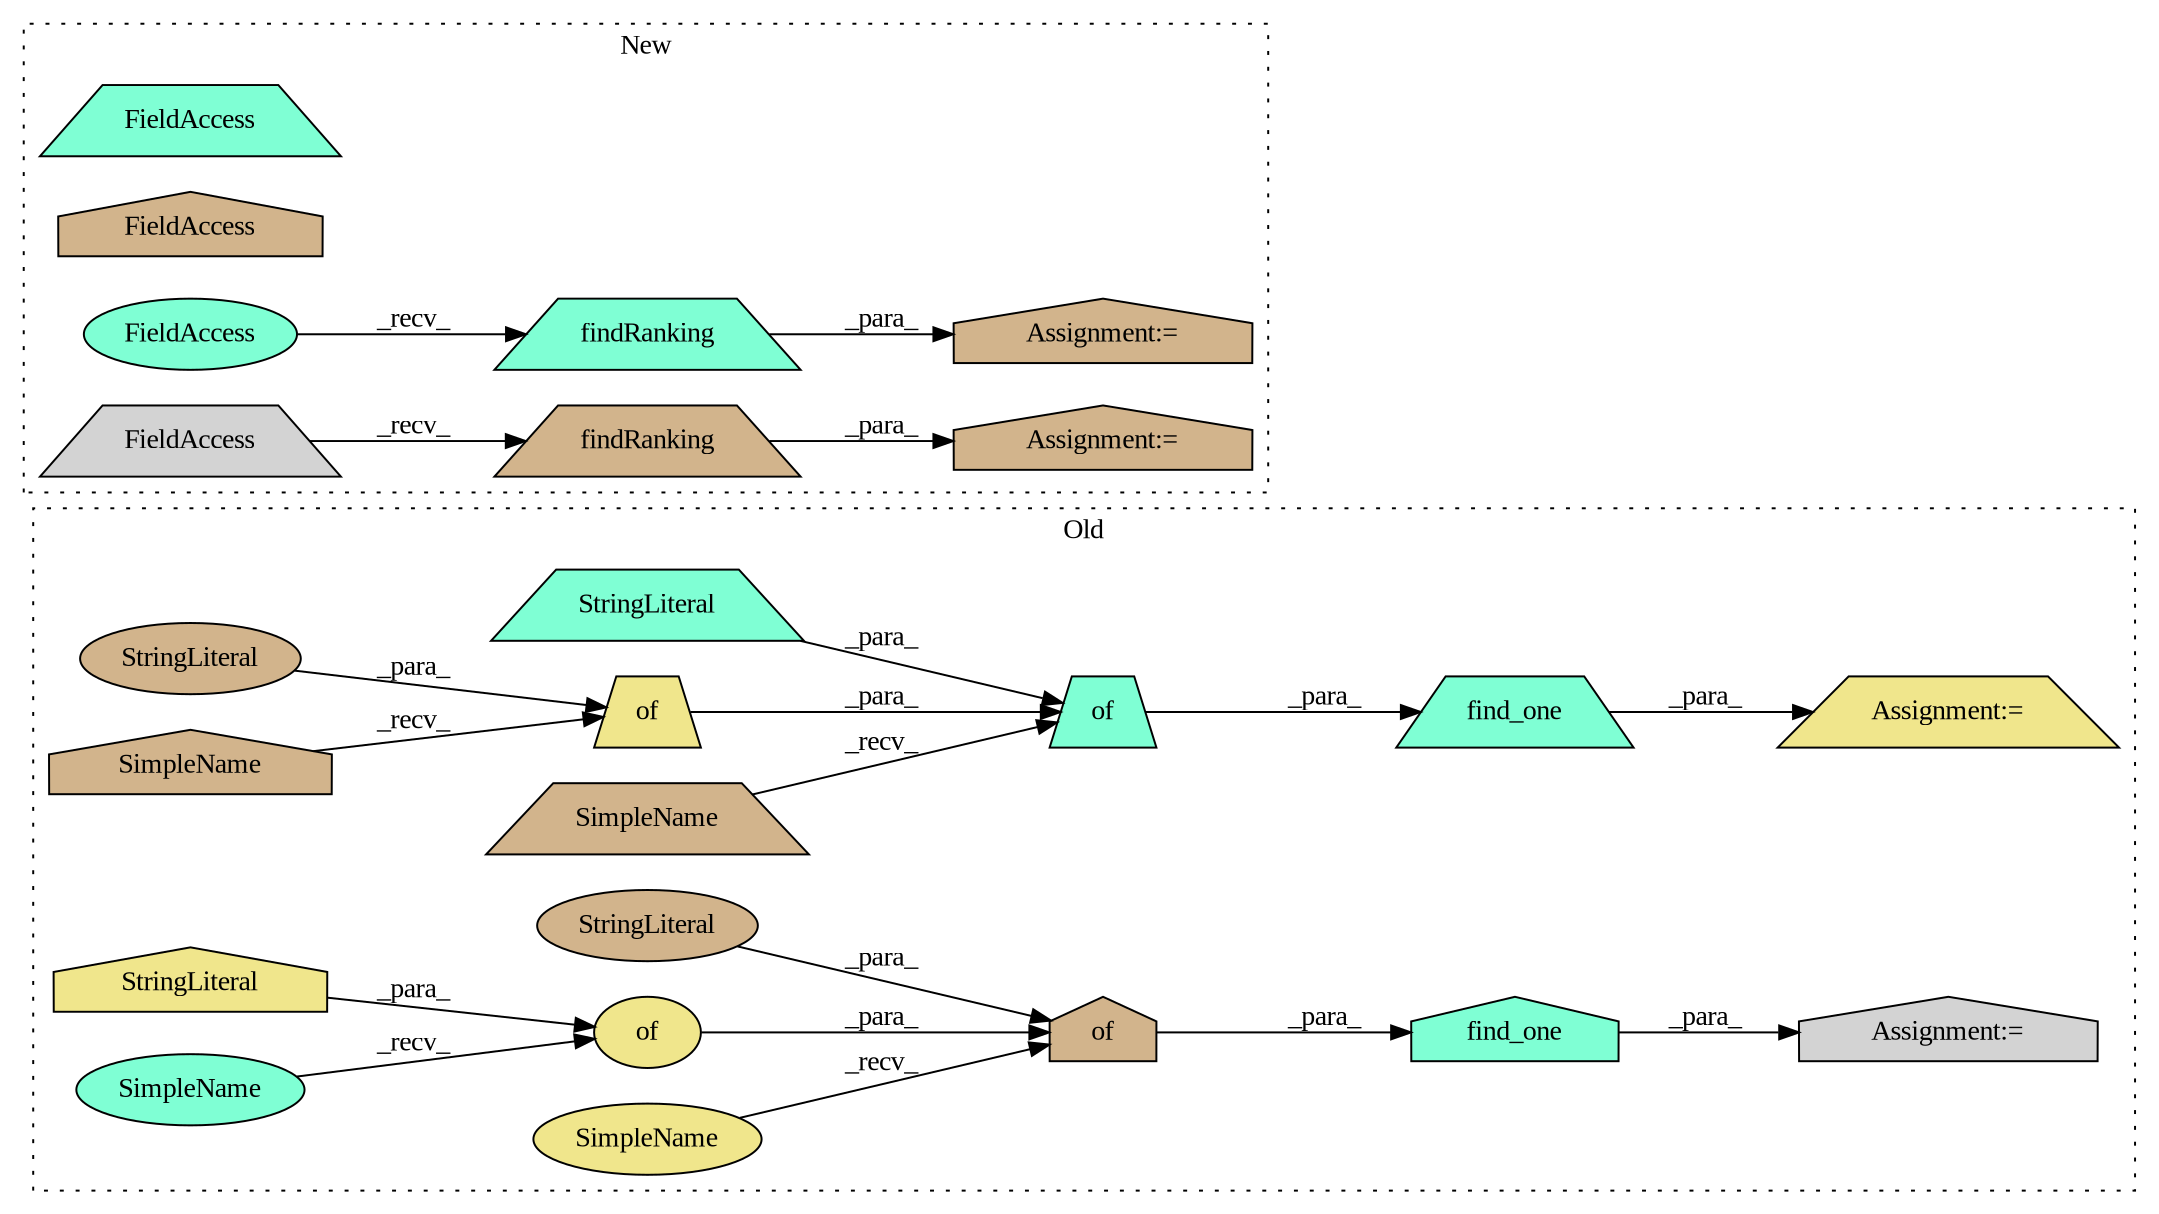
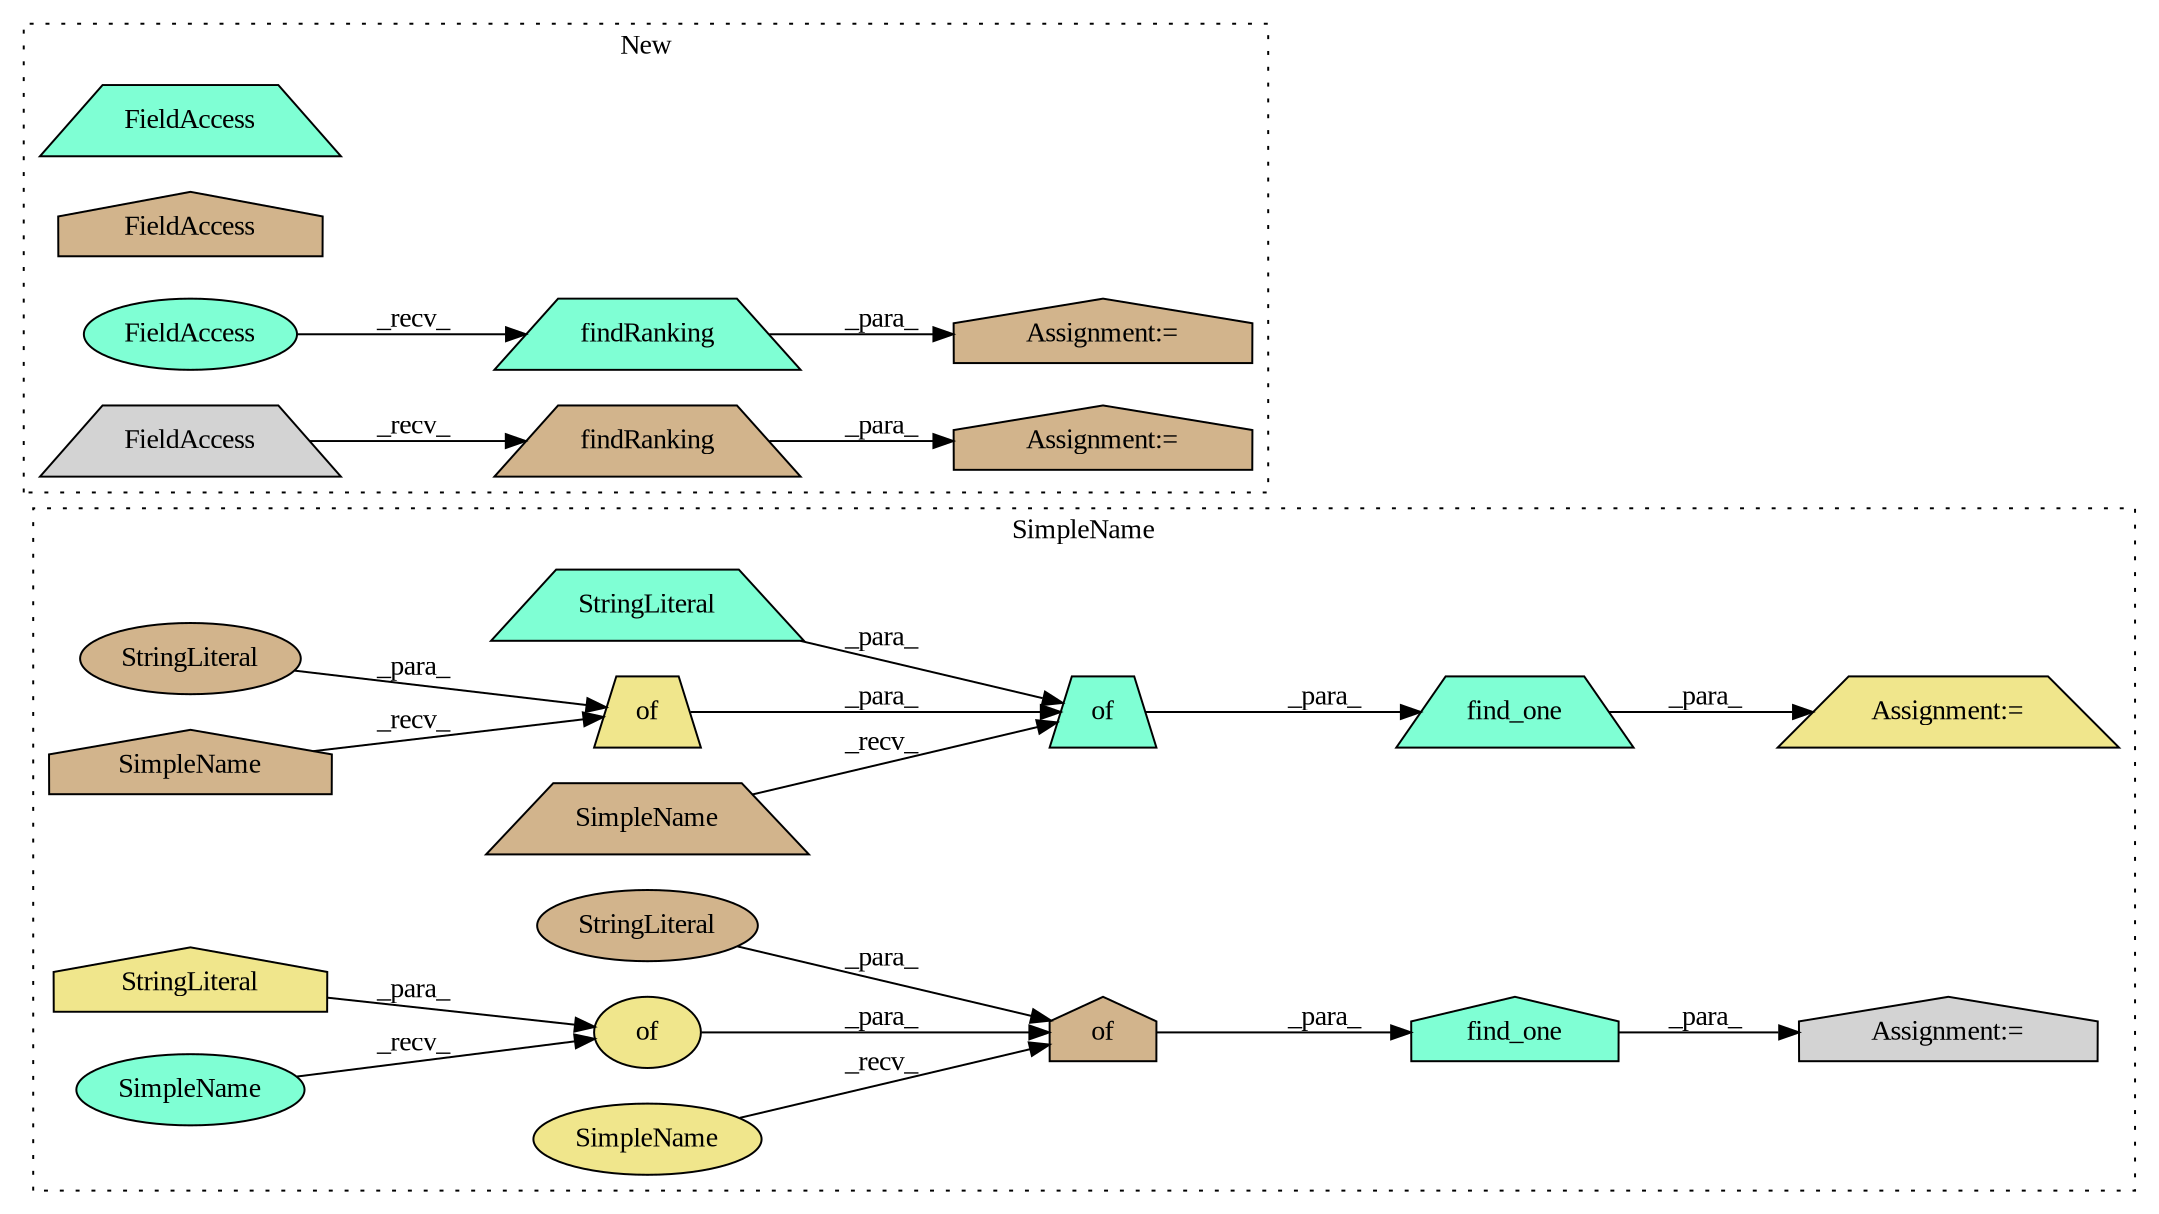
(1084, 531) -> (1084, 531)
